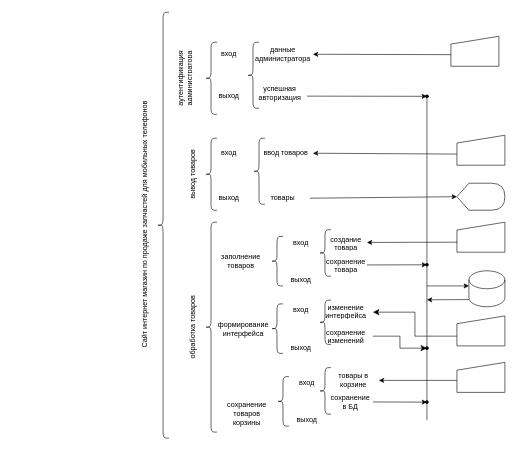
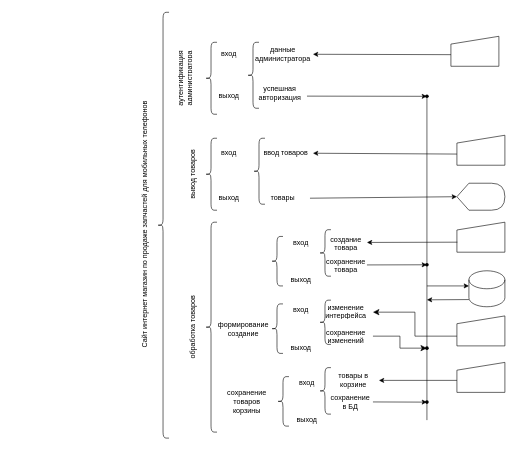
(241, 261) -> none
(243, 329) -> (243, 329)
(247, 414) -> (247, 402)
